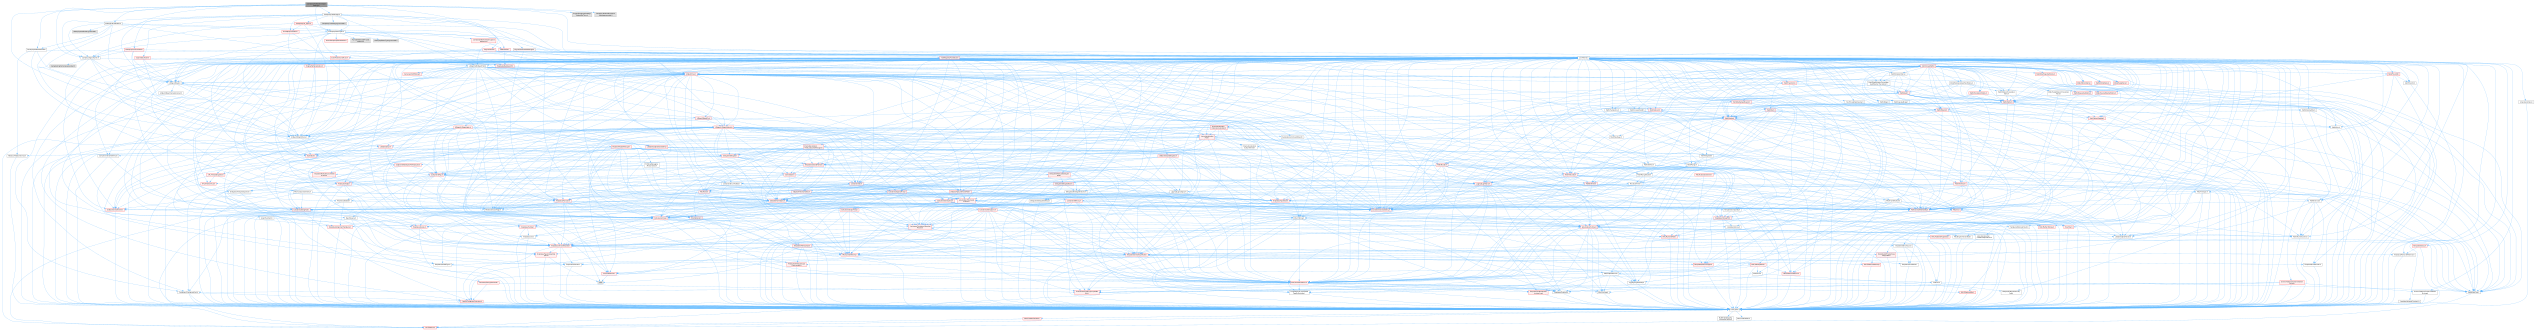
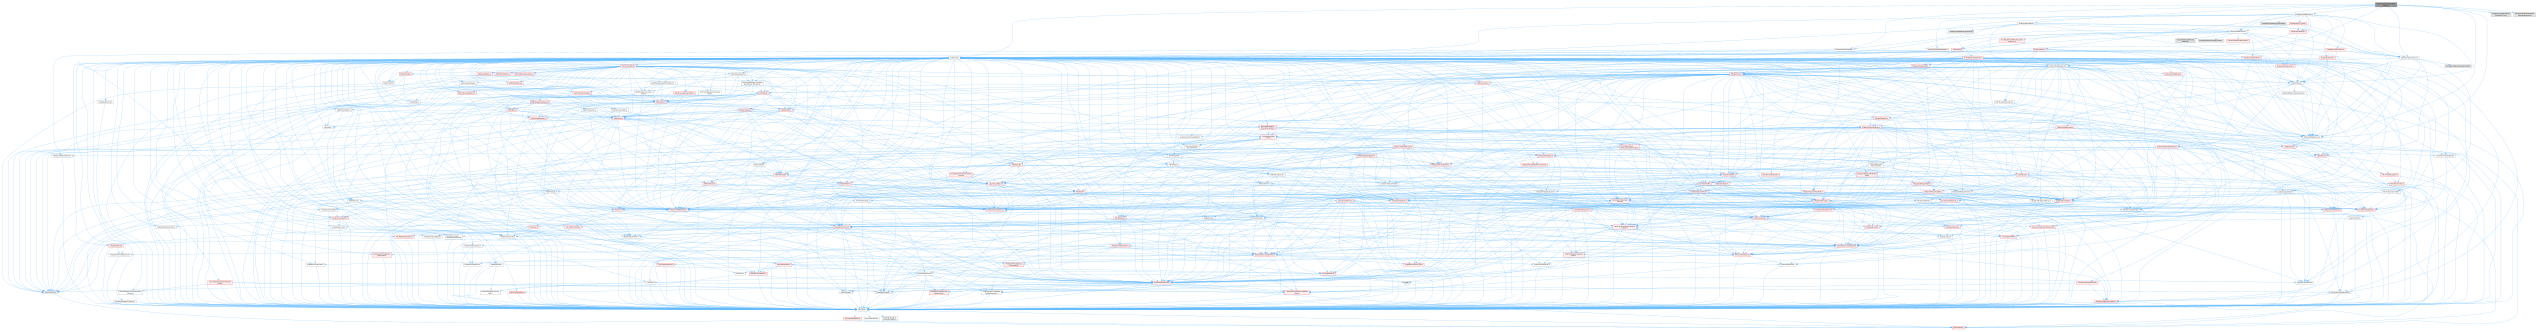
(2281, 66) -> (494, 277)
